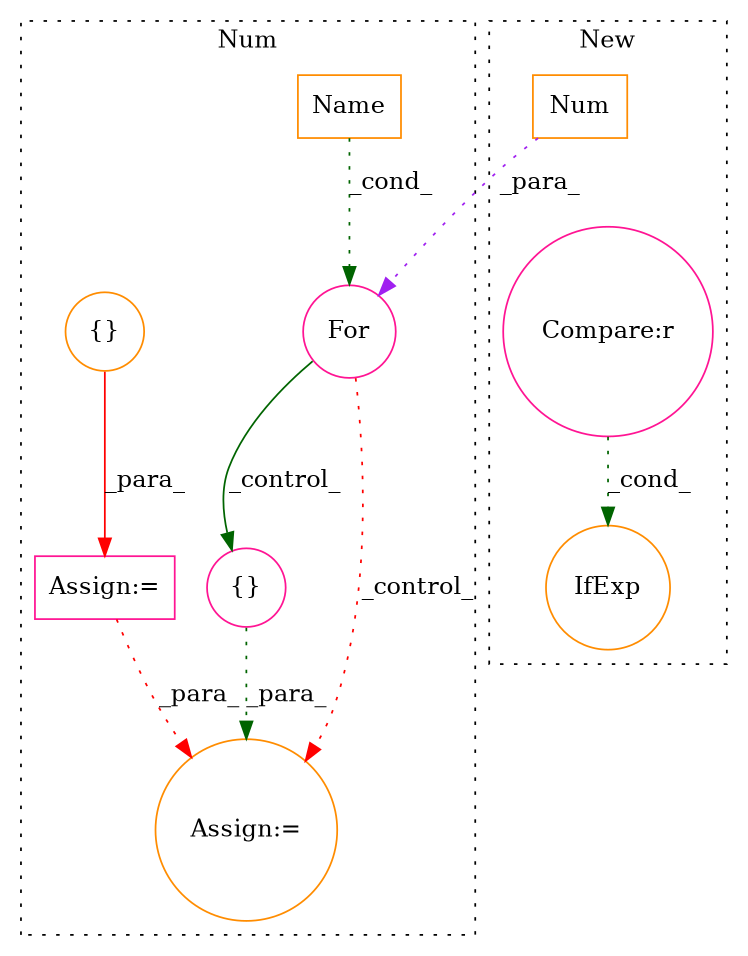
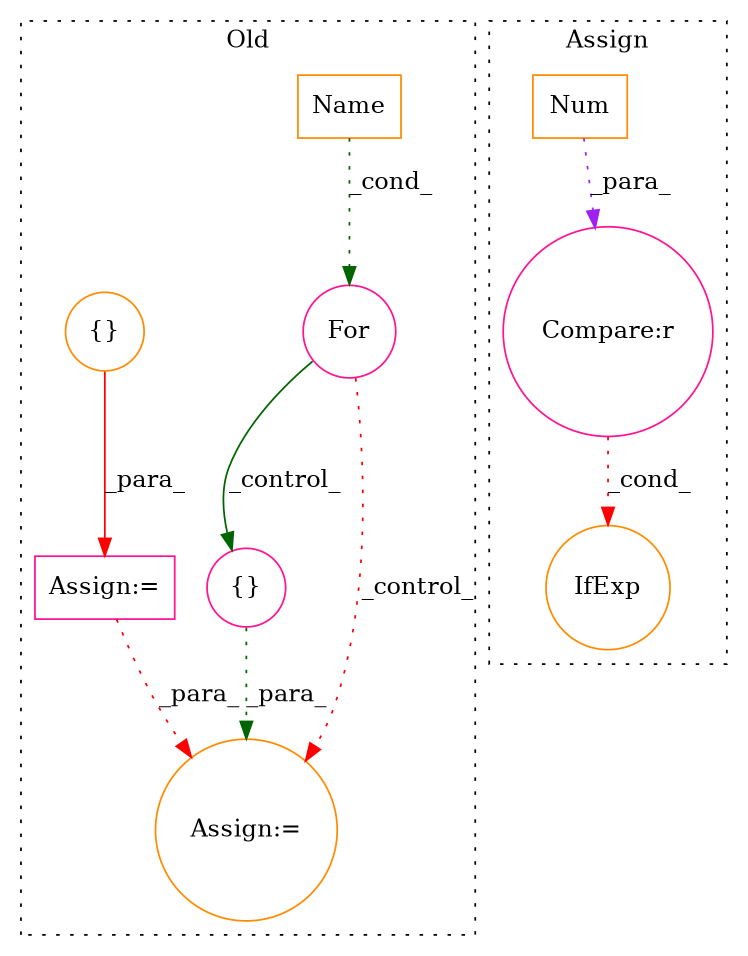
(248, 41) -> (248, 41)
(608, 41) -> (608, 41)
(461, 206) -> (588, 174)
(608, 472) -> (608, 472)
